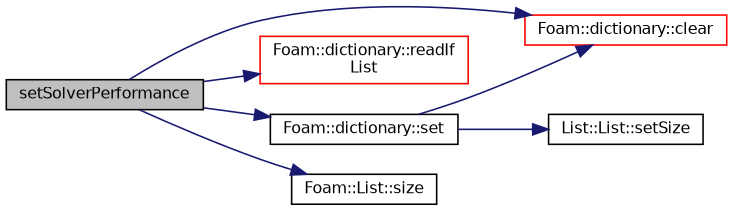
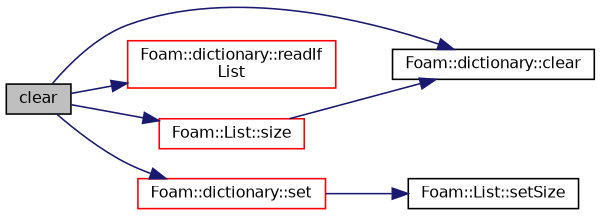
(626, 30) -> (493, 64)
(499, 86) -> (355, 101)
(105, 95) -> (39, 99)
(364, 129) -> (232, 194)
(626, 129) -> (493, 194)
(364, 189) -> (232, 134)
